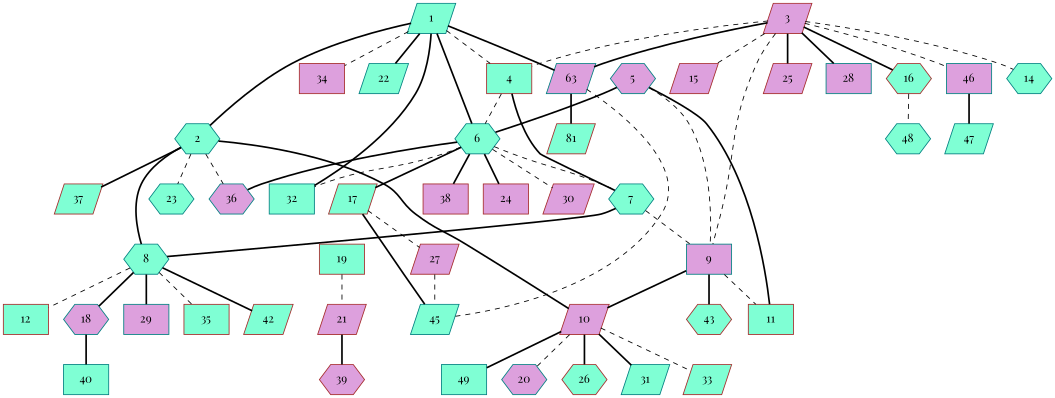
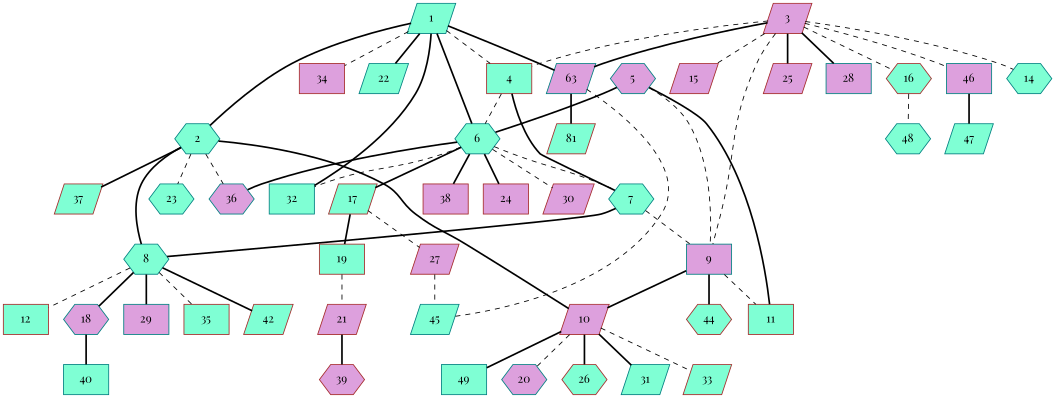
(848, 48) -> (848, 48)
(394, 259) -> (347, 229)
(709, 319) -> (709, 319)
